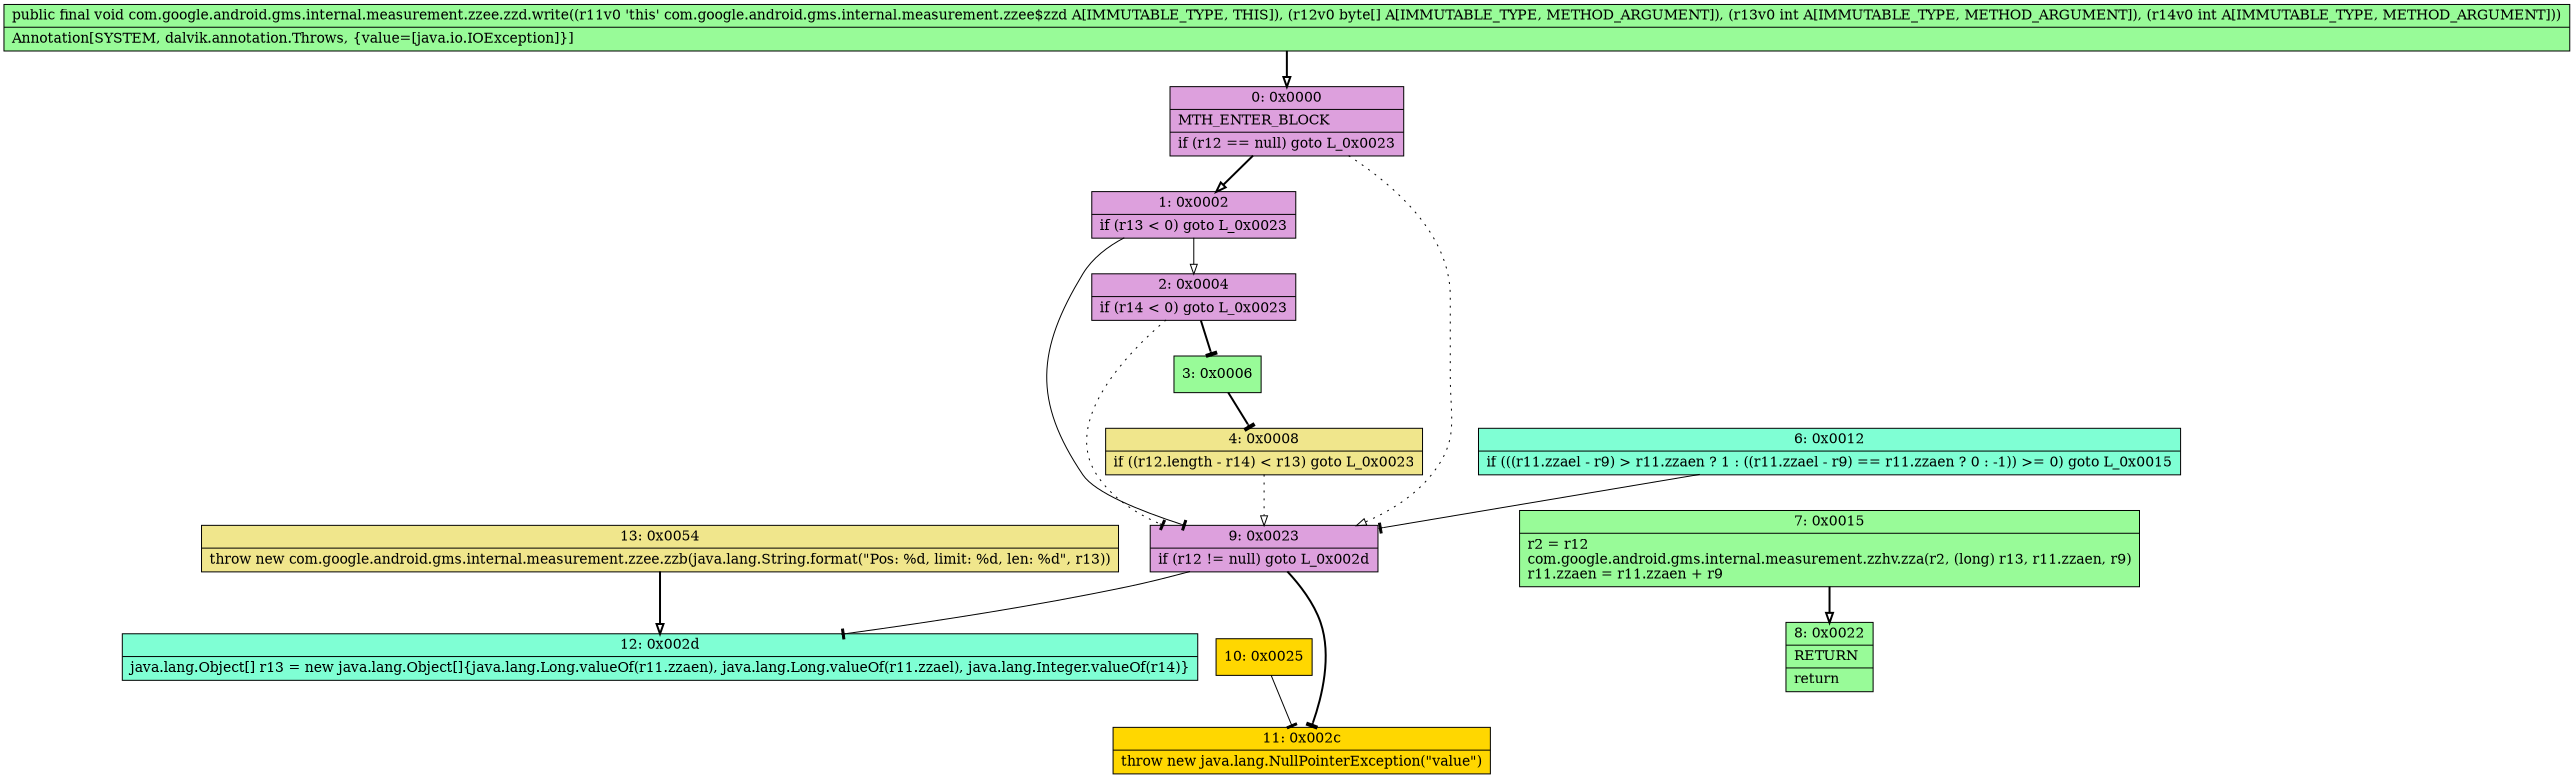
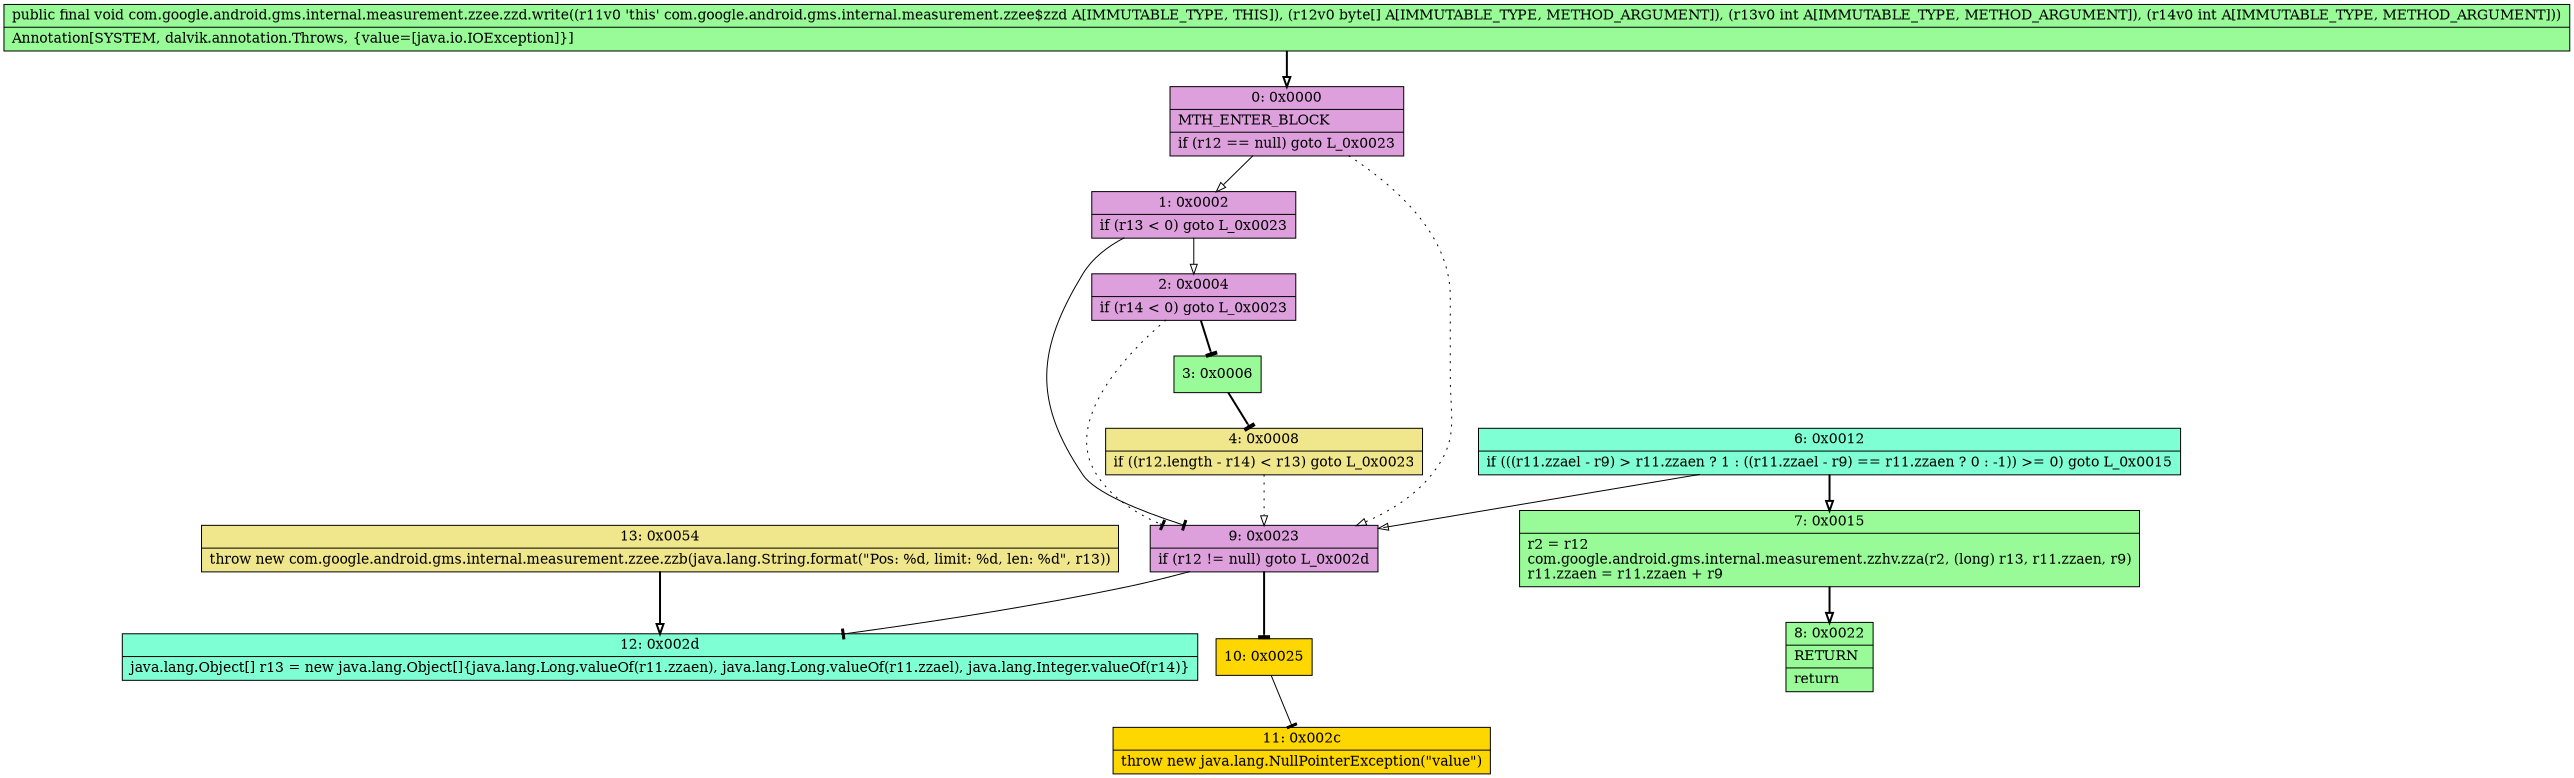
(1238, 170) -> (1238, 170)
none -> (1830, 488)
(1542, 501) -> (1542, 501)
(1325, 643) -> (1264, 603)
